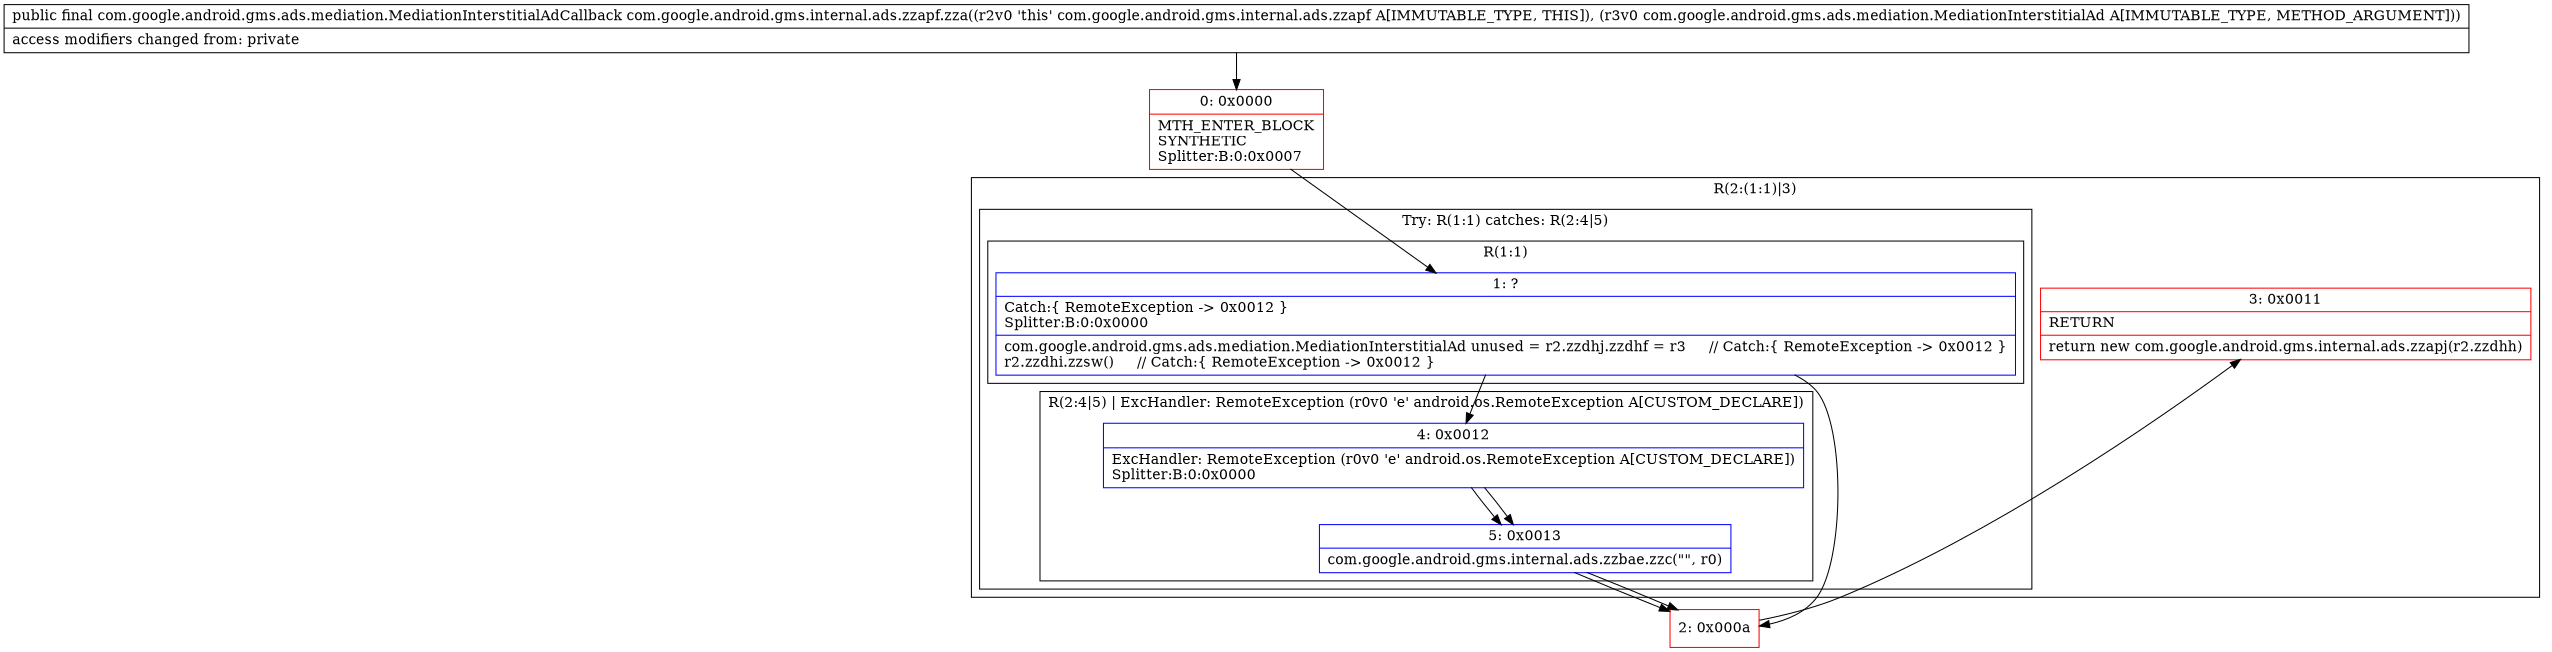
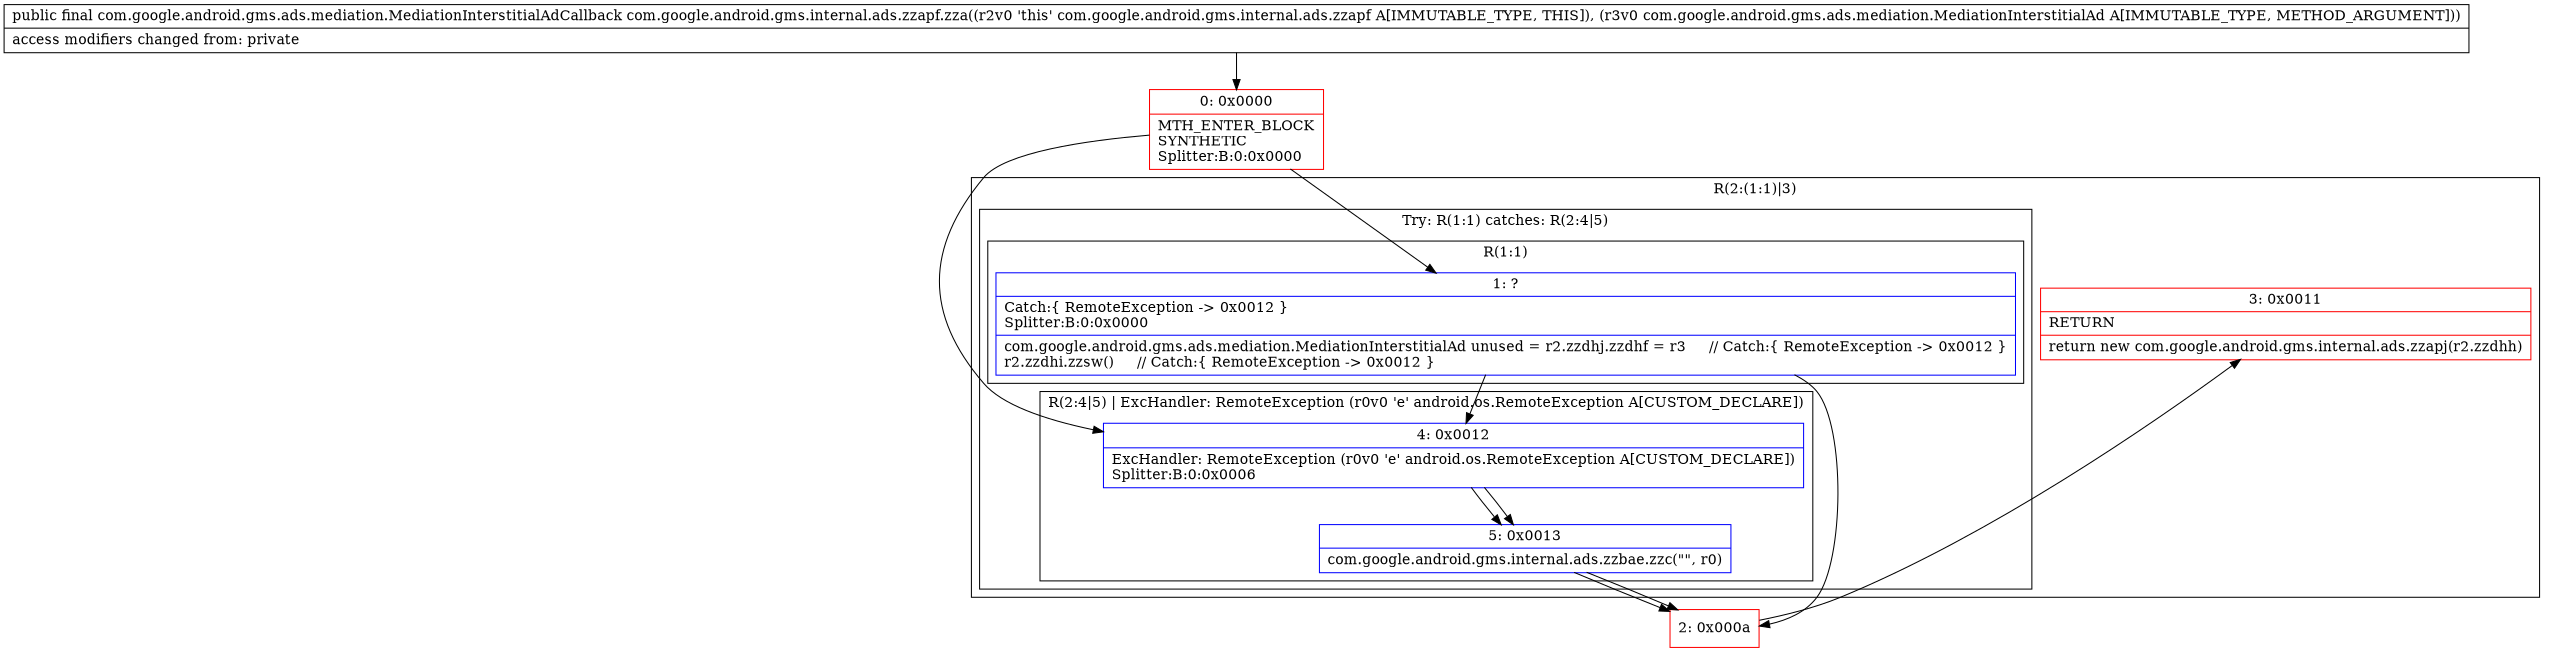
(1230, 157) -> (1230, 157)
none -> (943, 254)
(1184, 475) -> (1184, 475)
